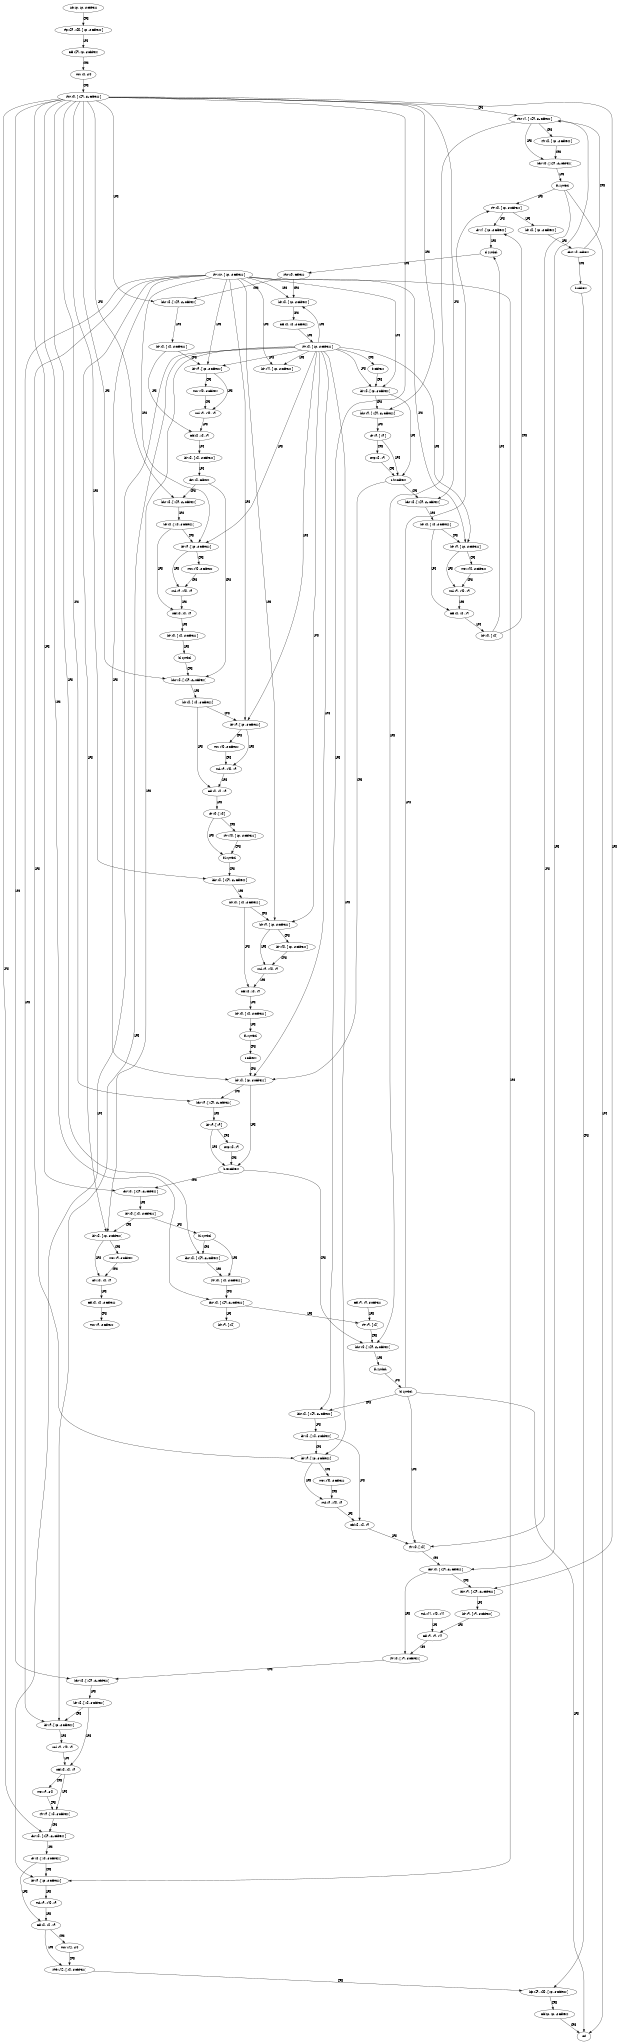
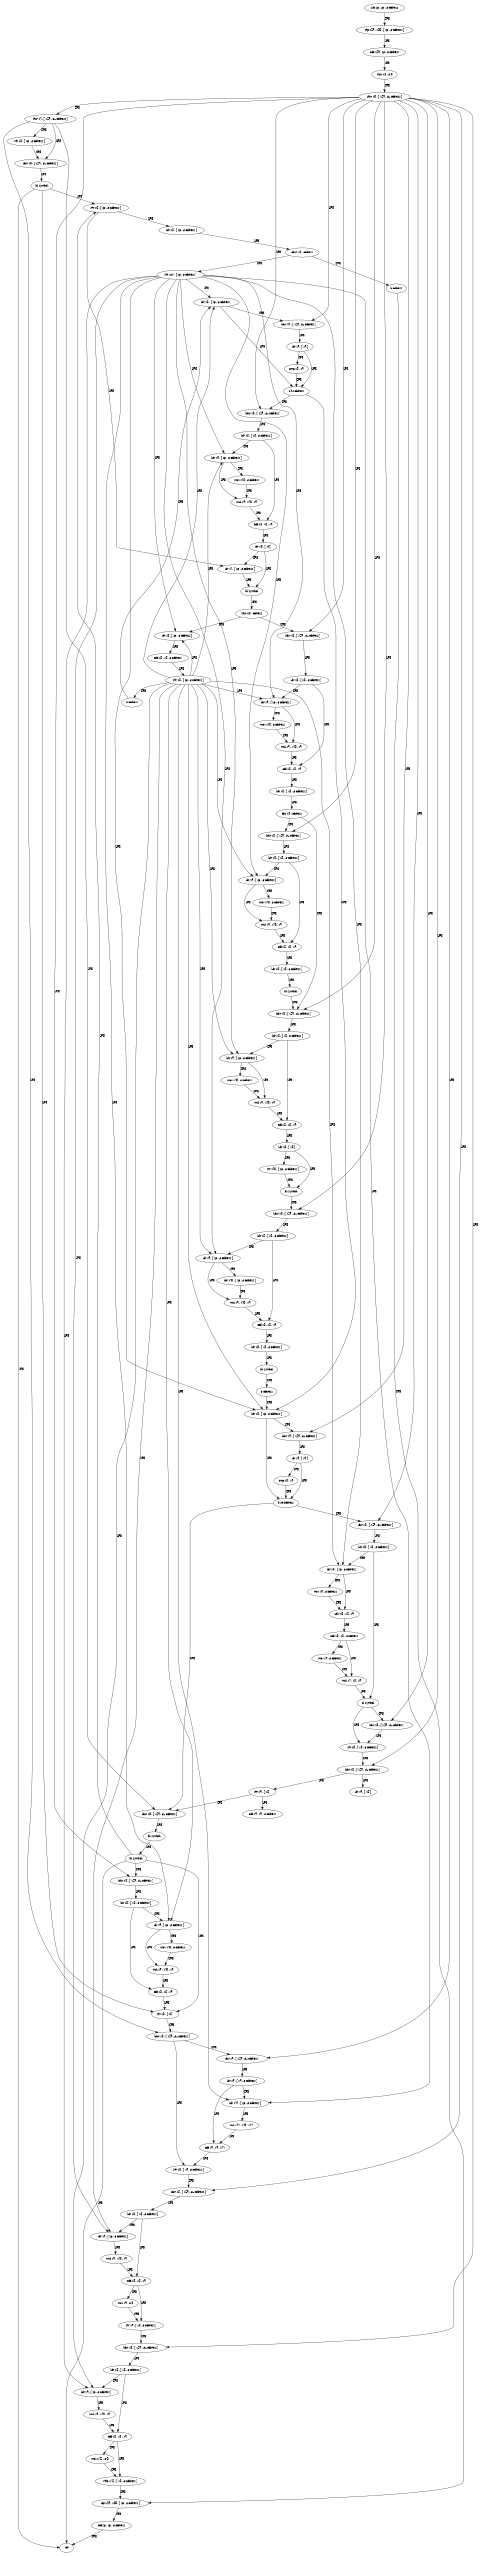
(86, 64) -> (387, 64)
(600, 173) -> (245, 264)
(369, 1313) -> (262, 1802)
none -> (352, 1681)
none -> (244, 2091)
none -> (243, 2113)
